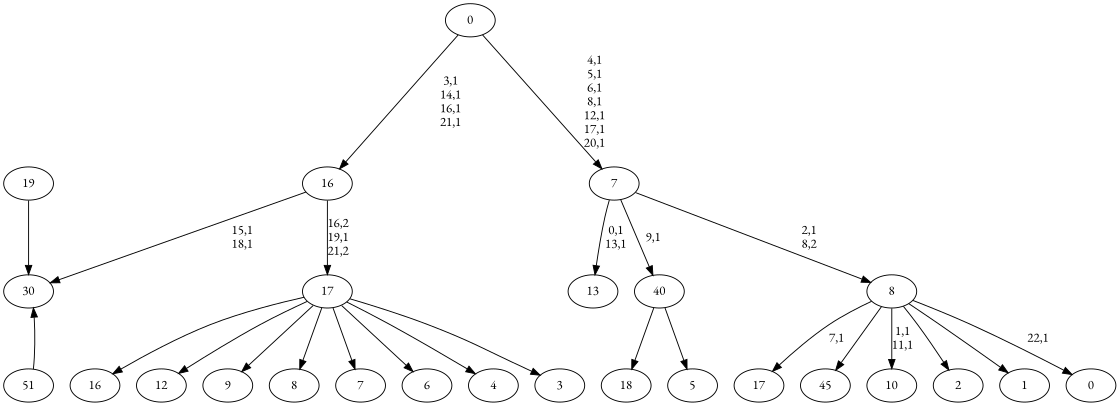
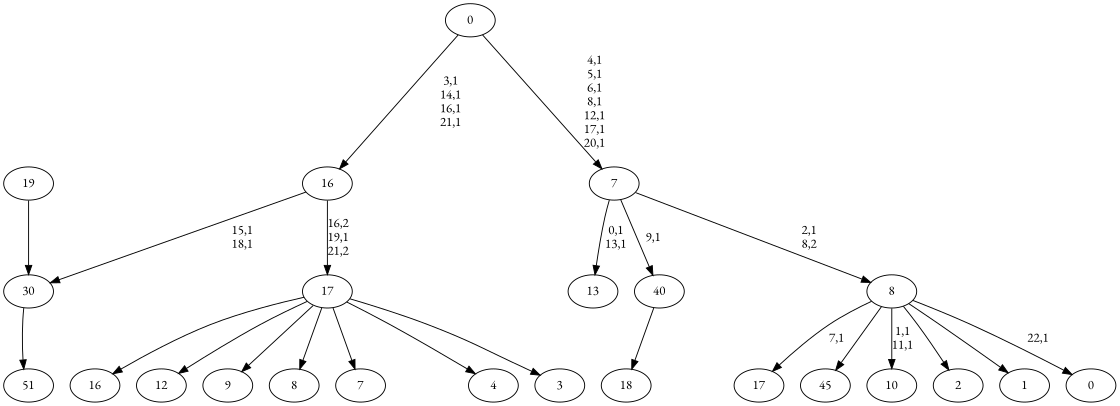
(35, 343) -> (22, 334)
(427, 385) -> none
(693, 385) -> none
